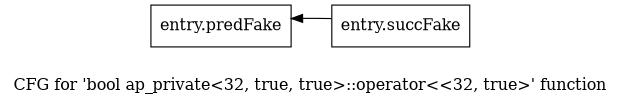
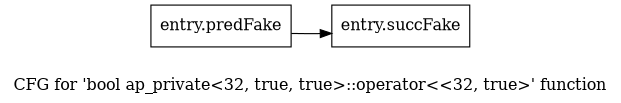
(317, 18) -> (306, 34)
